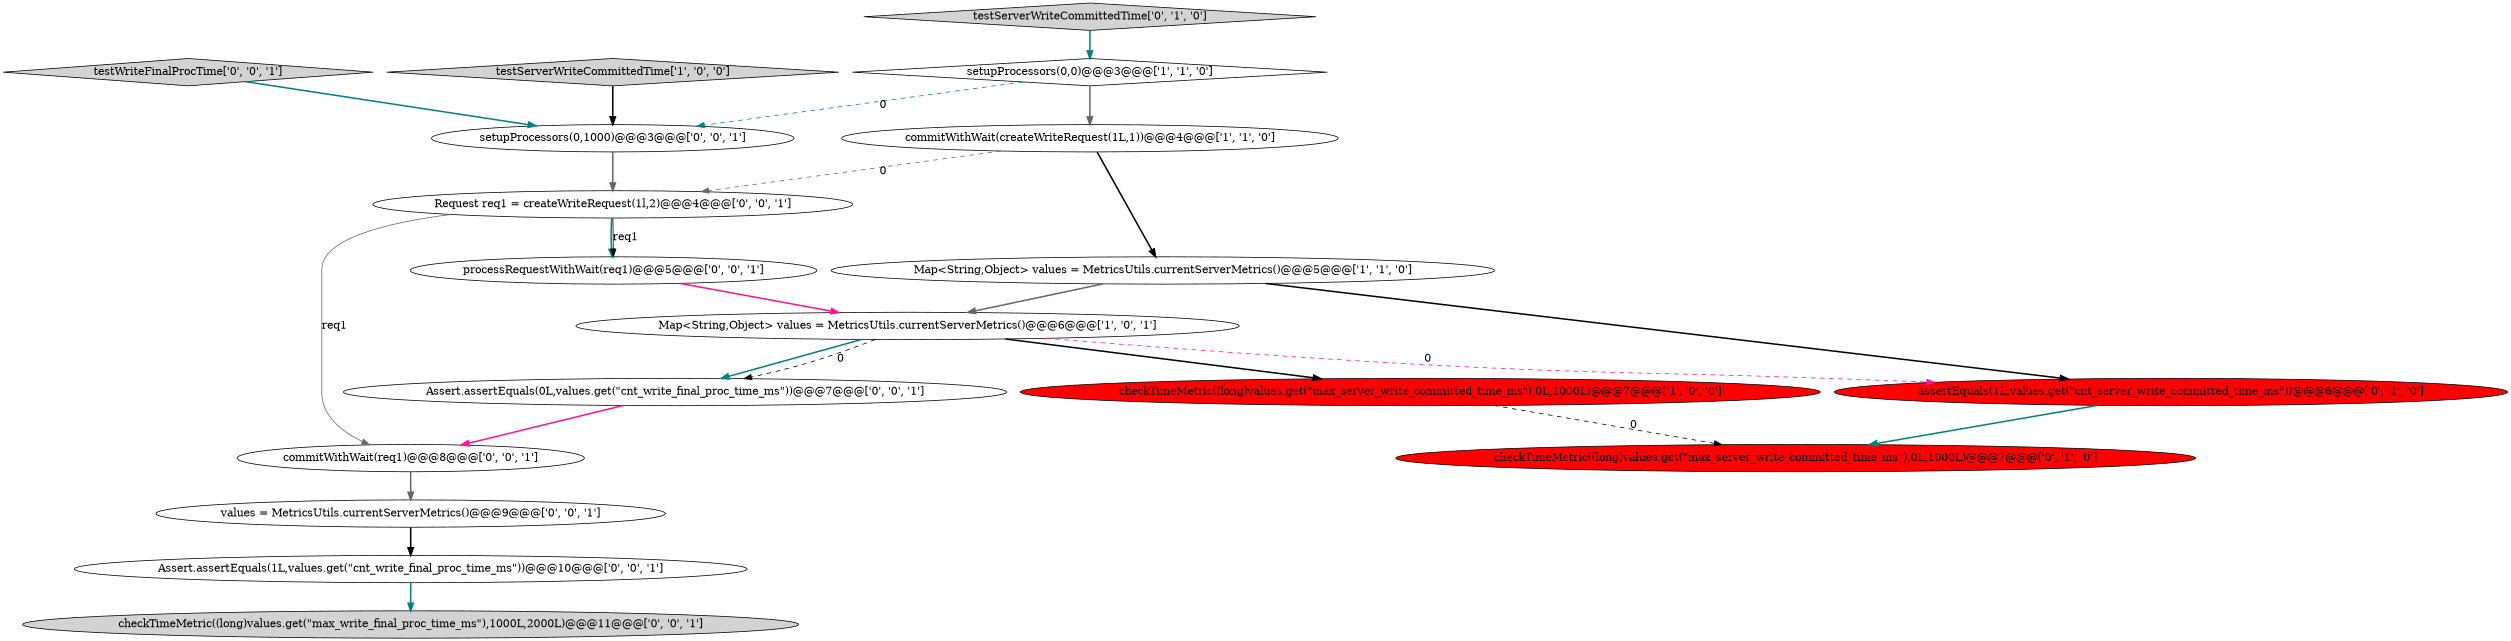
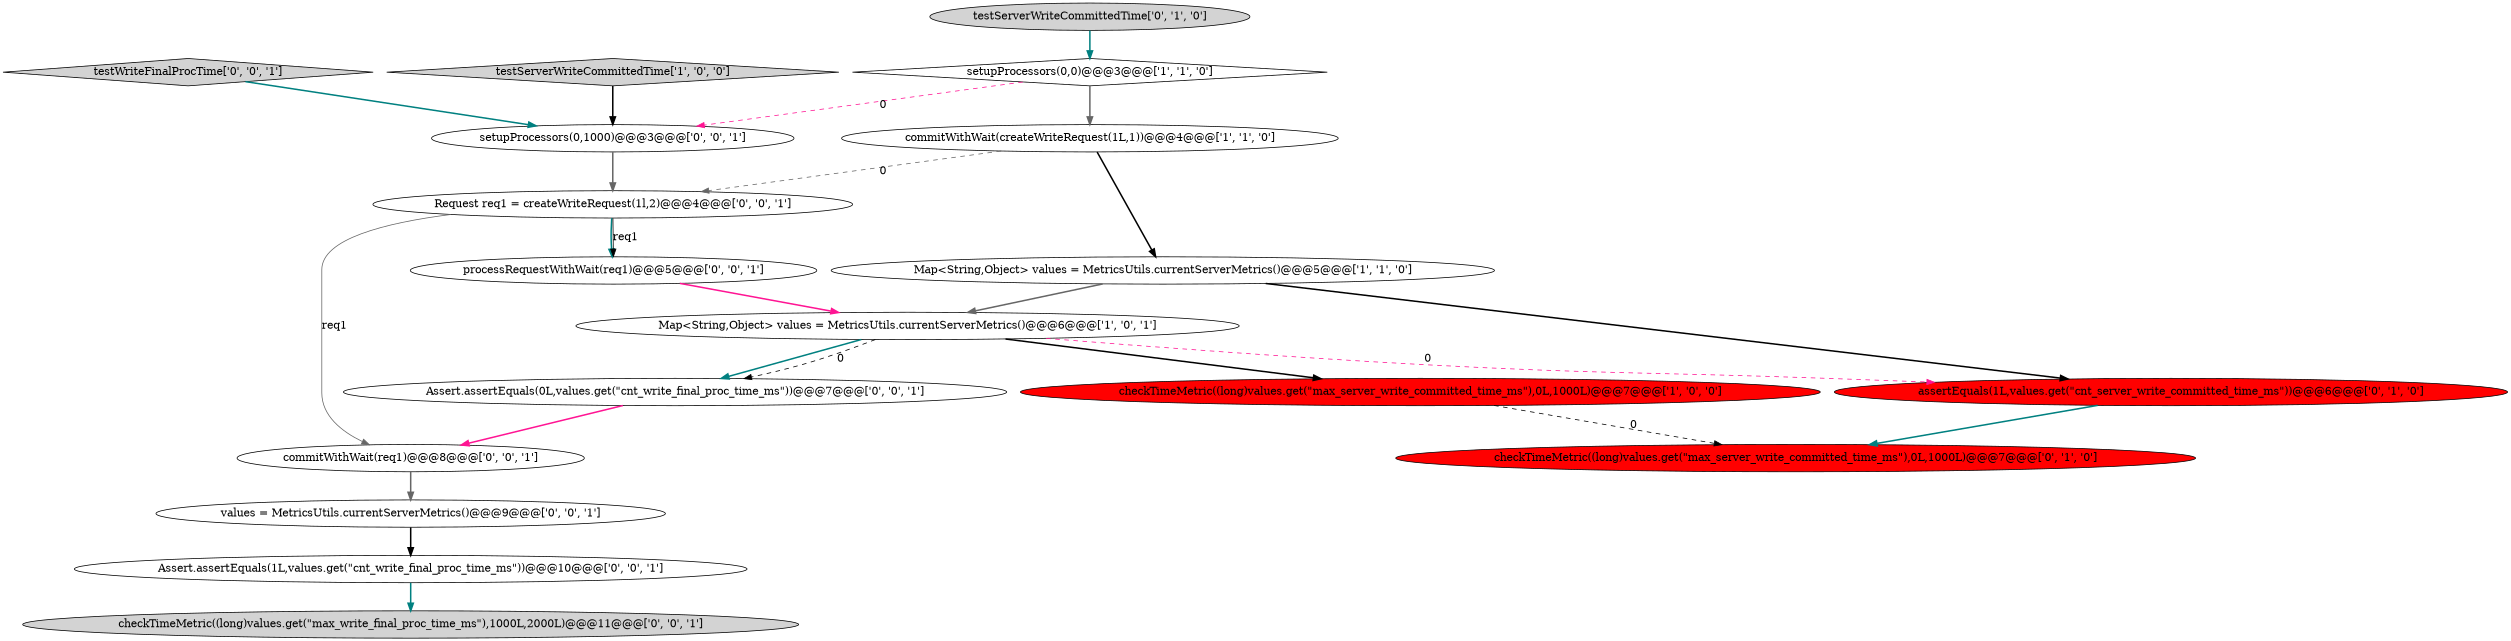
(1090, 17) -> (1090, 17)
(864, 104) -> (864, 104)
